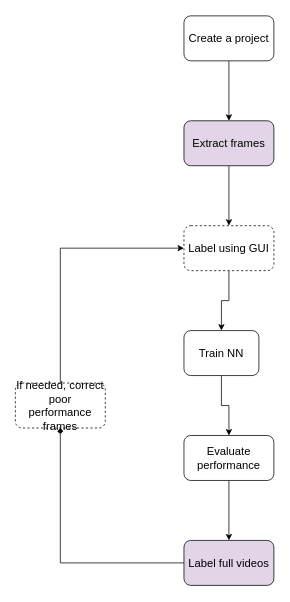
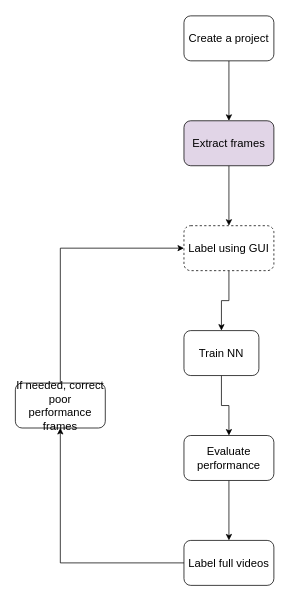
(60, 405) -> (60, 405)
(60, 435) -> (60, 434)
(229, 563) -> (229, 563)
